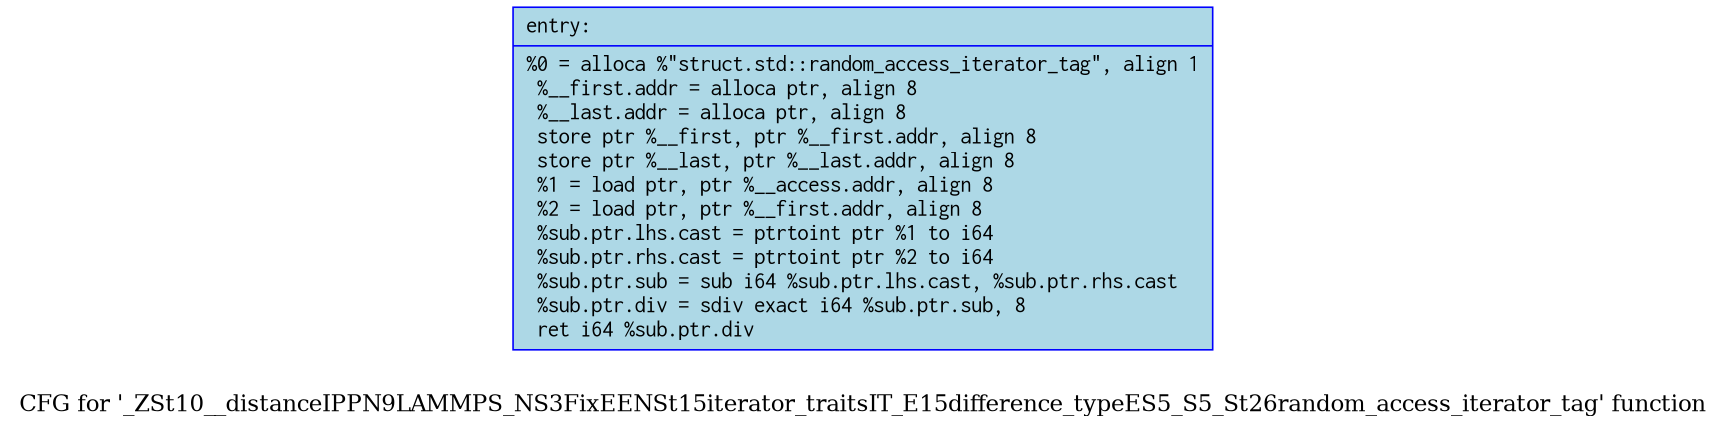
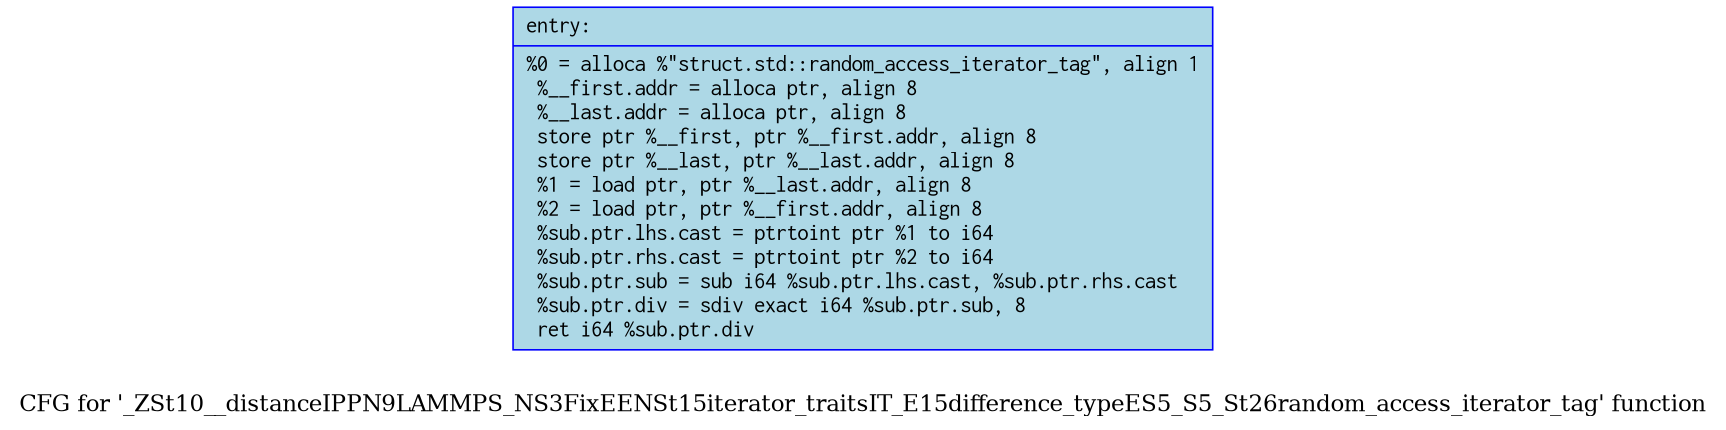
(760, 185) -> (749, 185)
